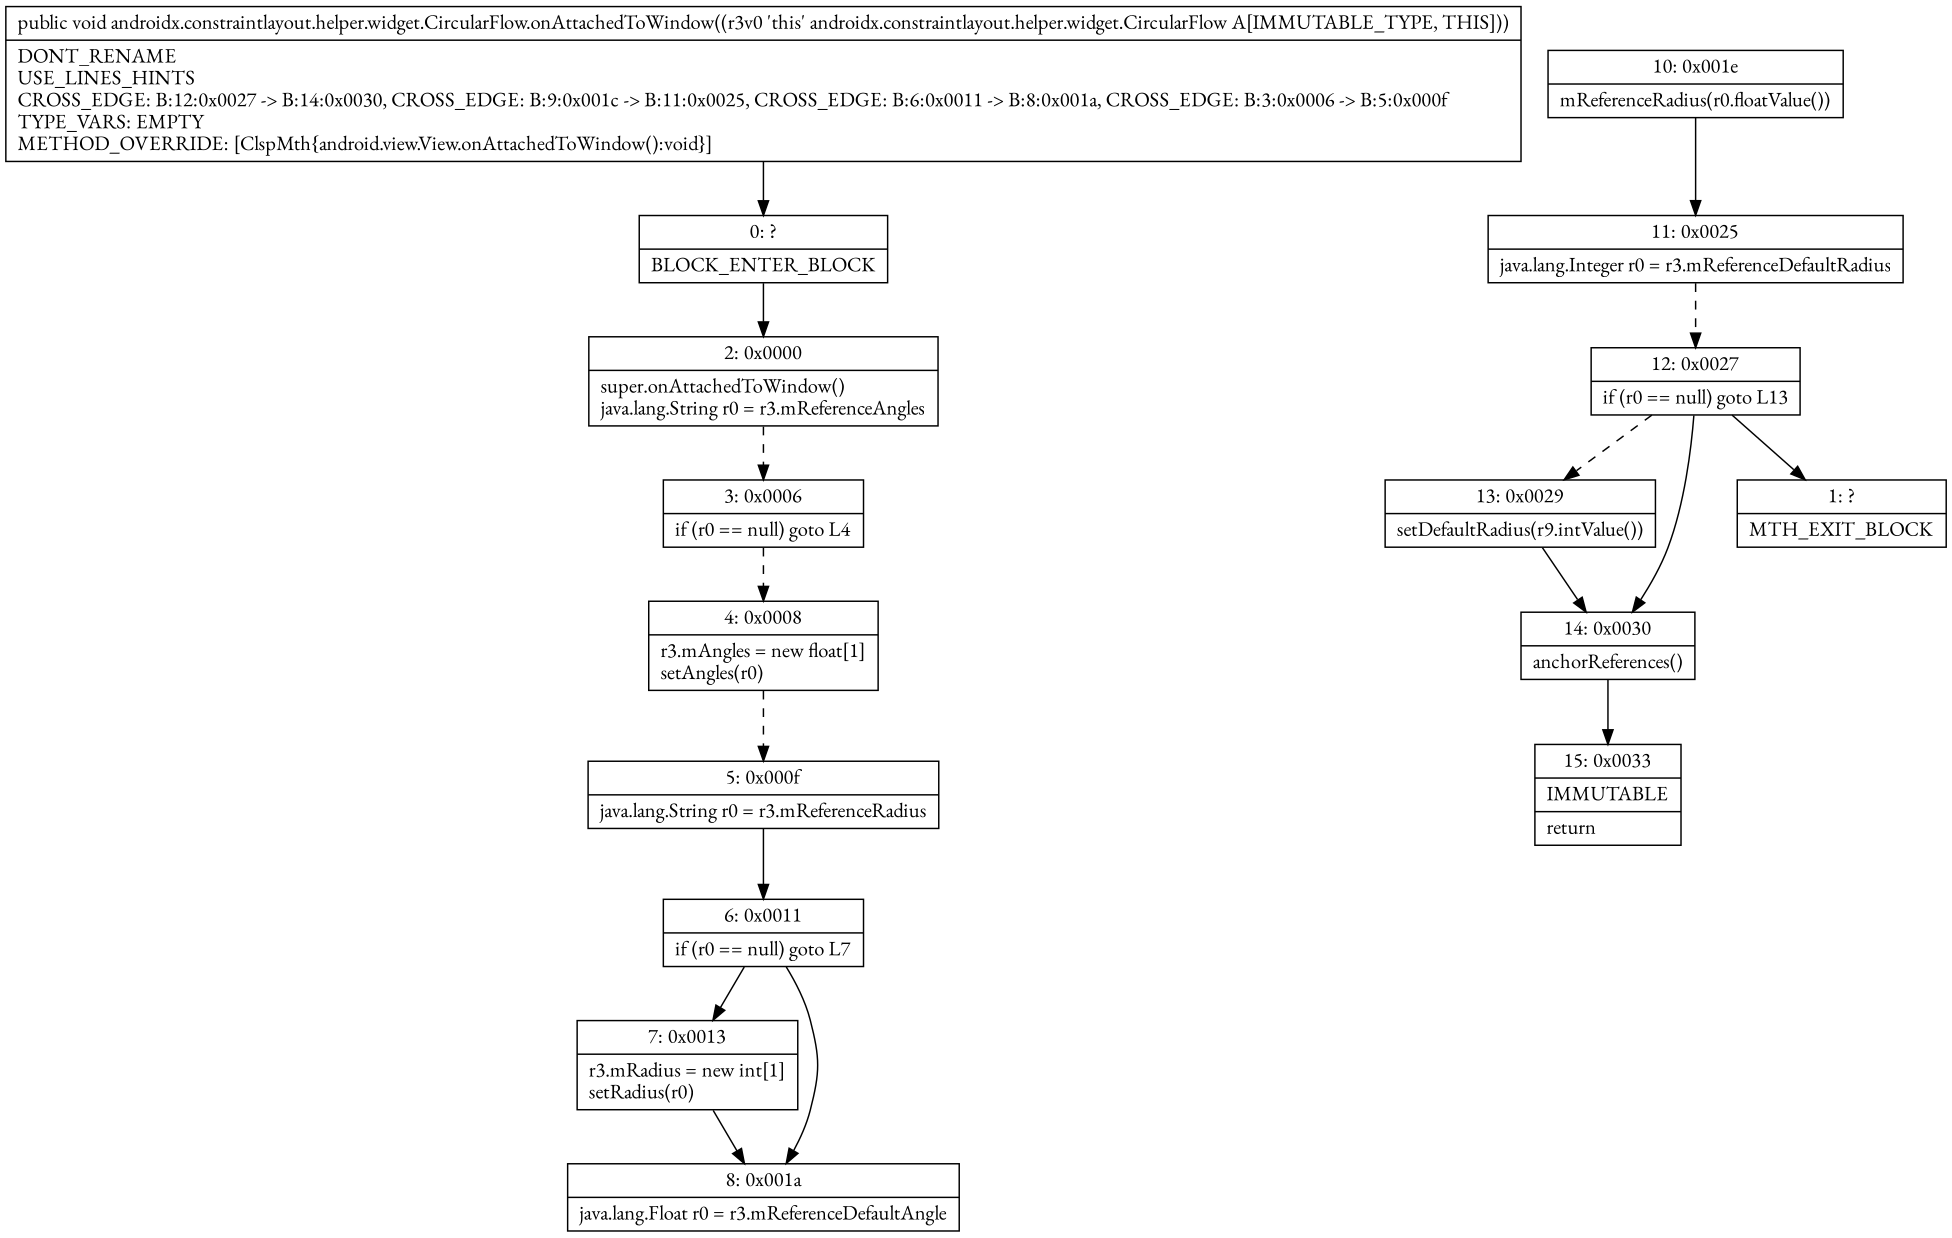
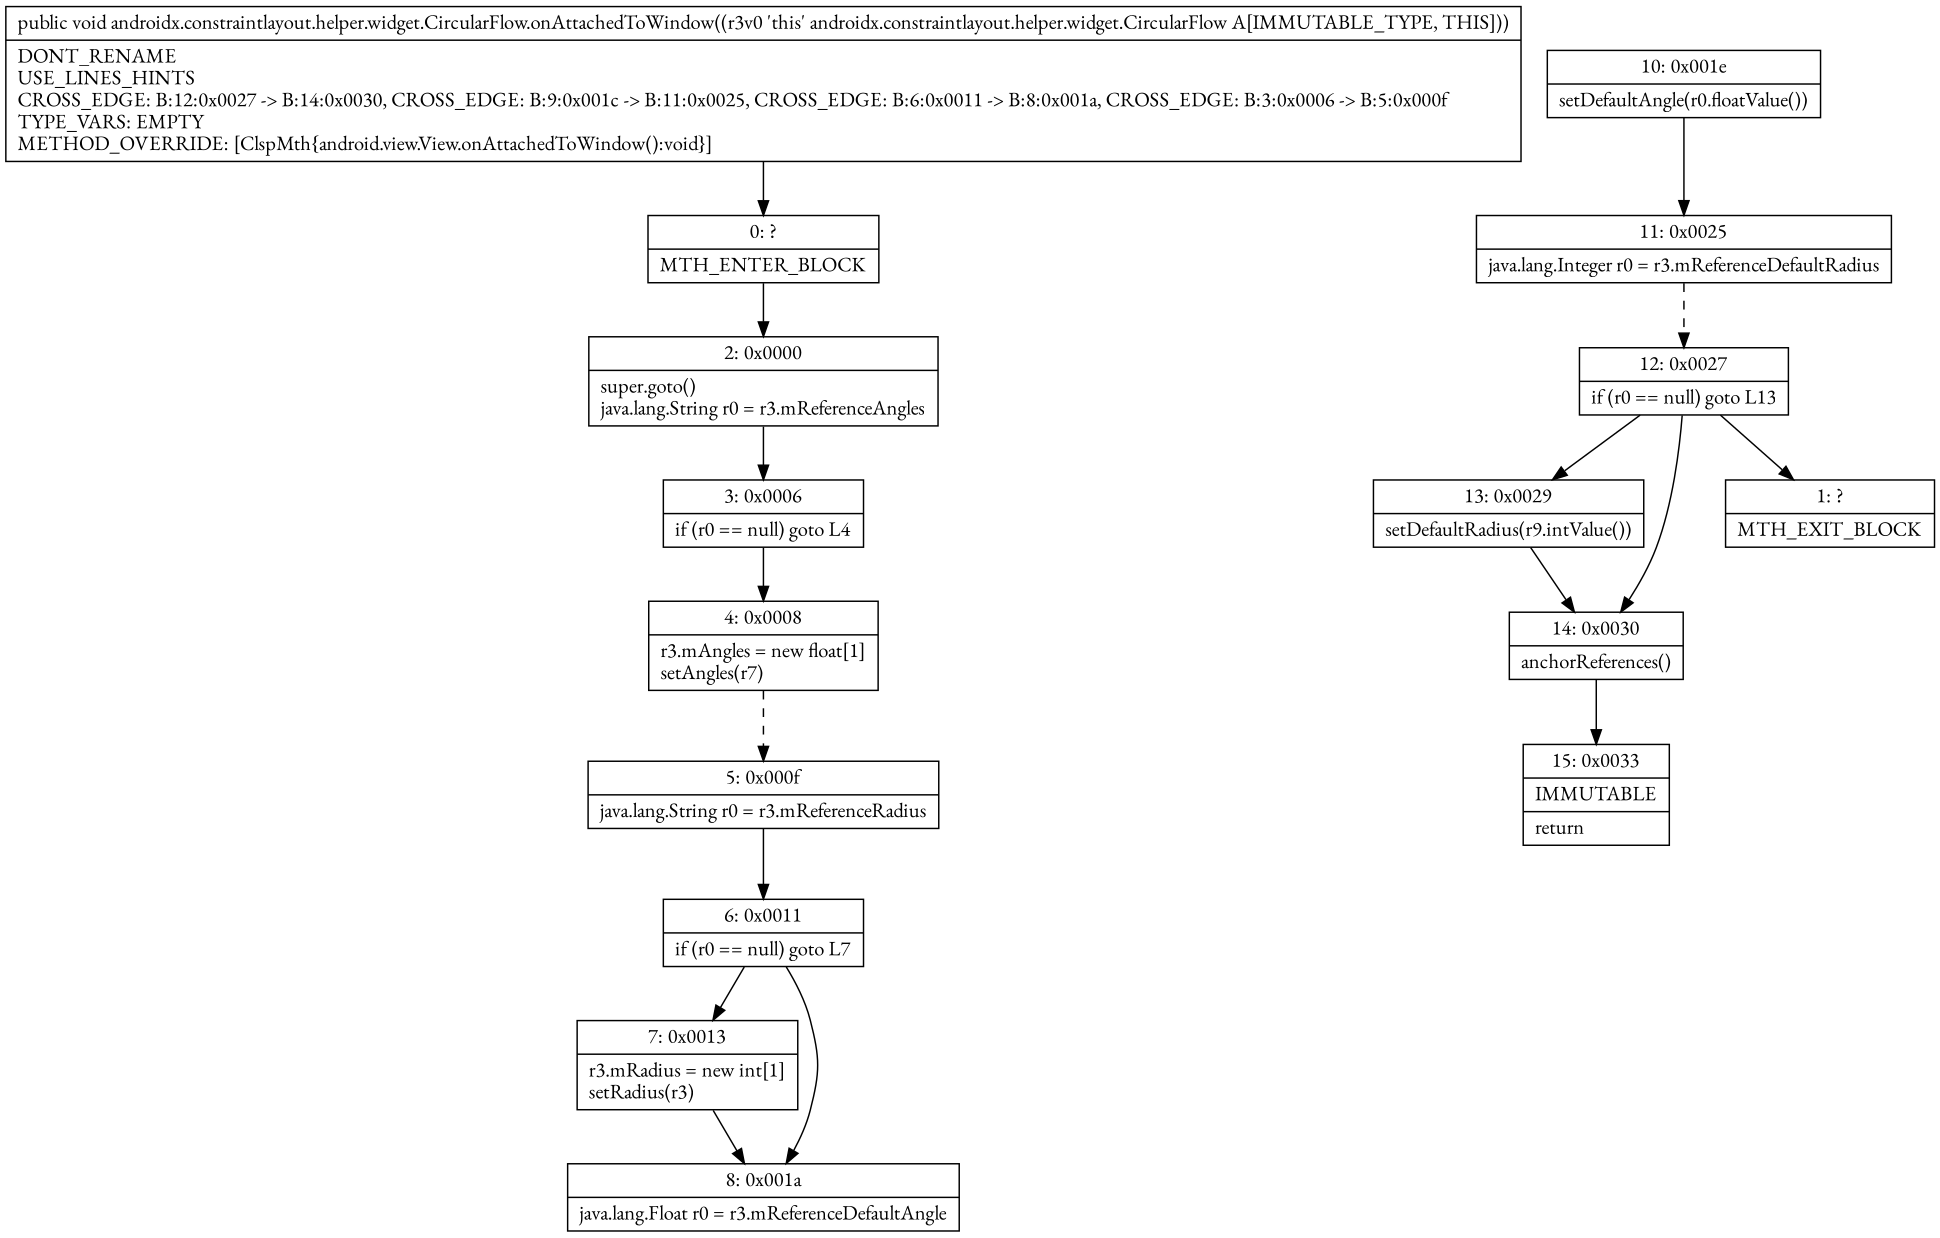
(1696, 100) -> (1684, 100)
(763, 265) -> (763, 265)
(723, 386) -> (649, 386)
(1614, 443) -> (1602, 443)
(763, 446) -> (763, 446)
(763, 567) -> (763, 567)
(712, 673) -> (712, 673)
(642, 1092) -> (642, 1092)
